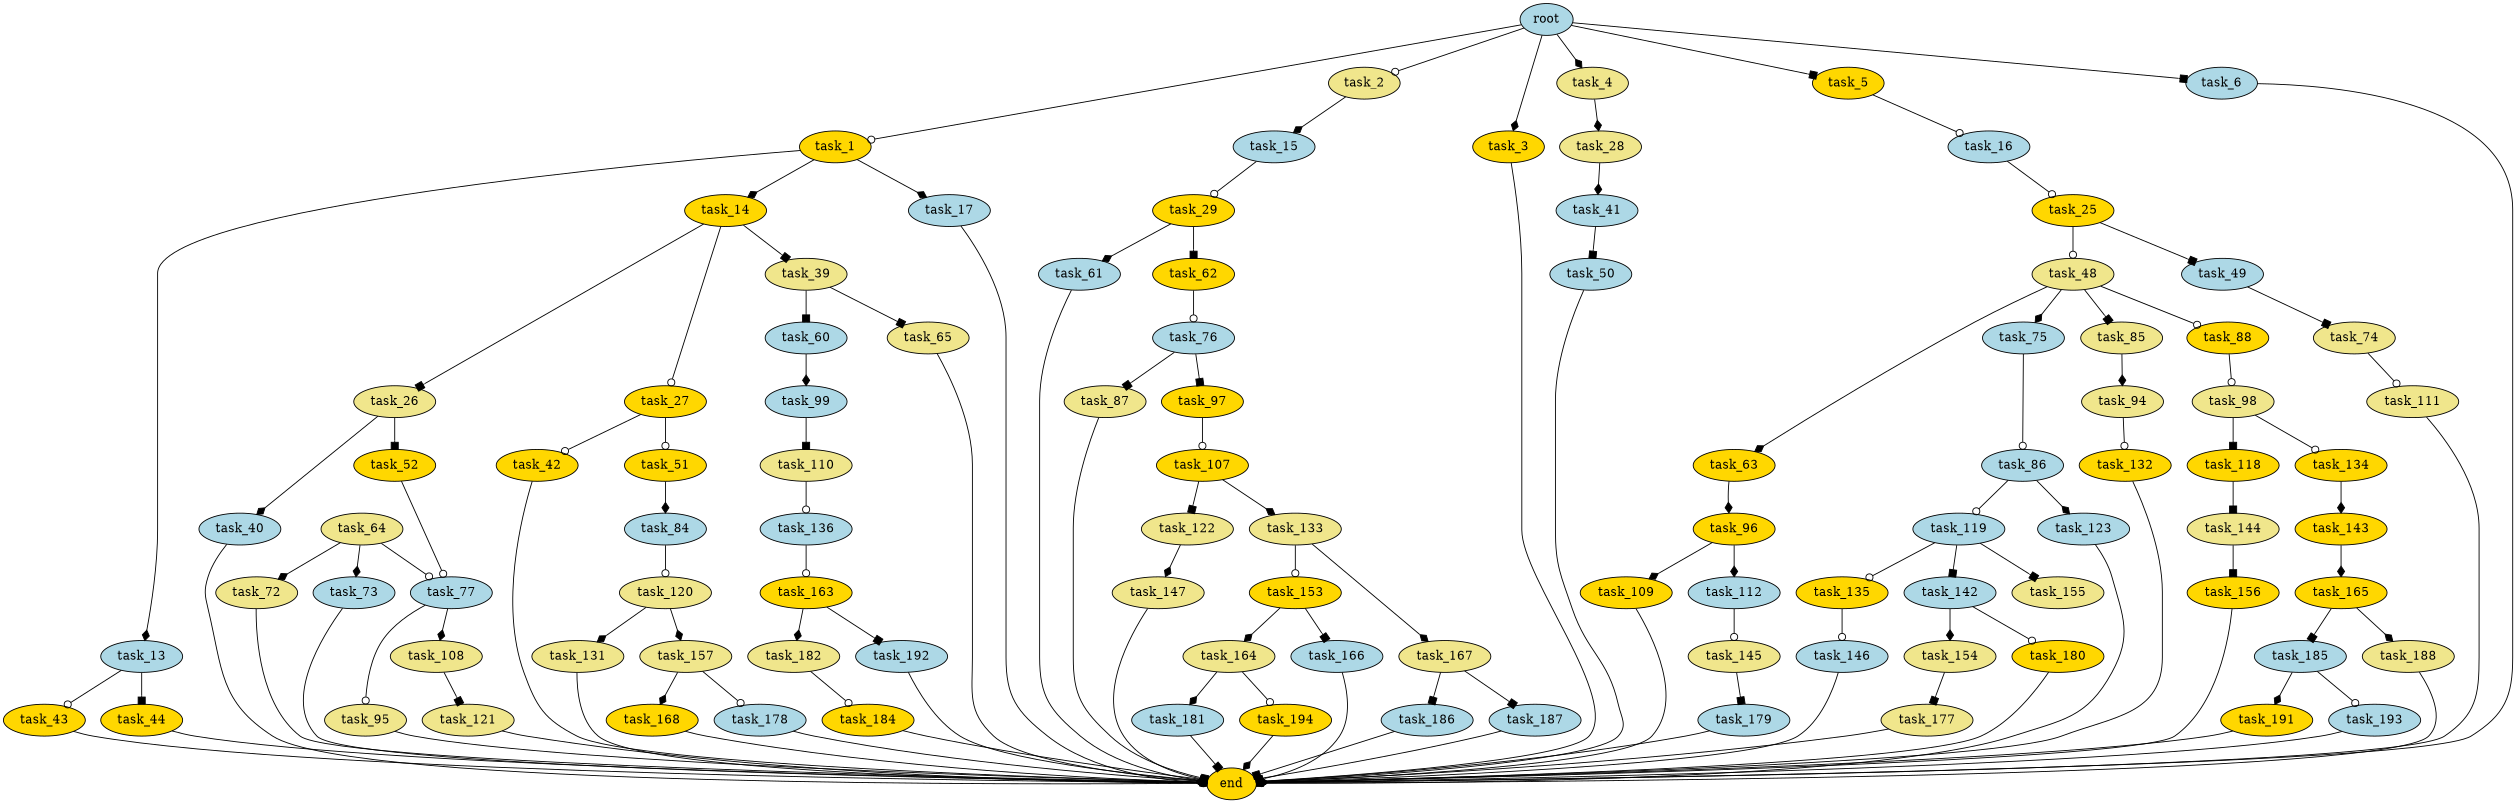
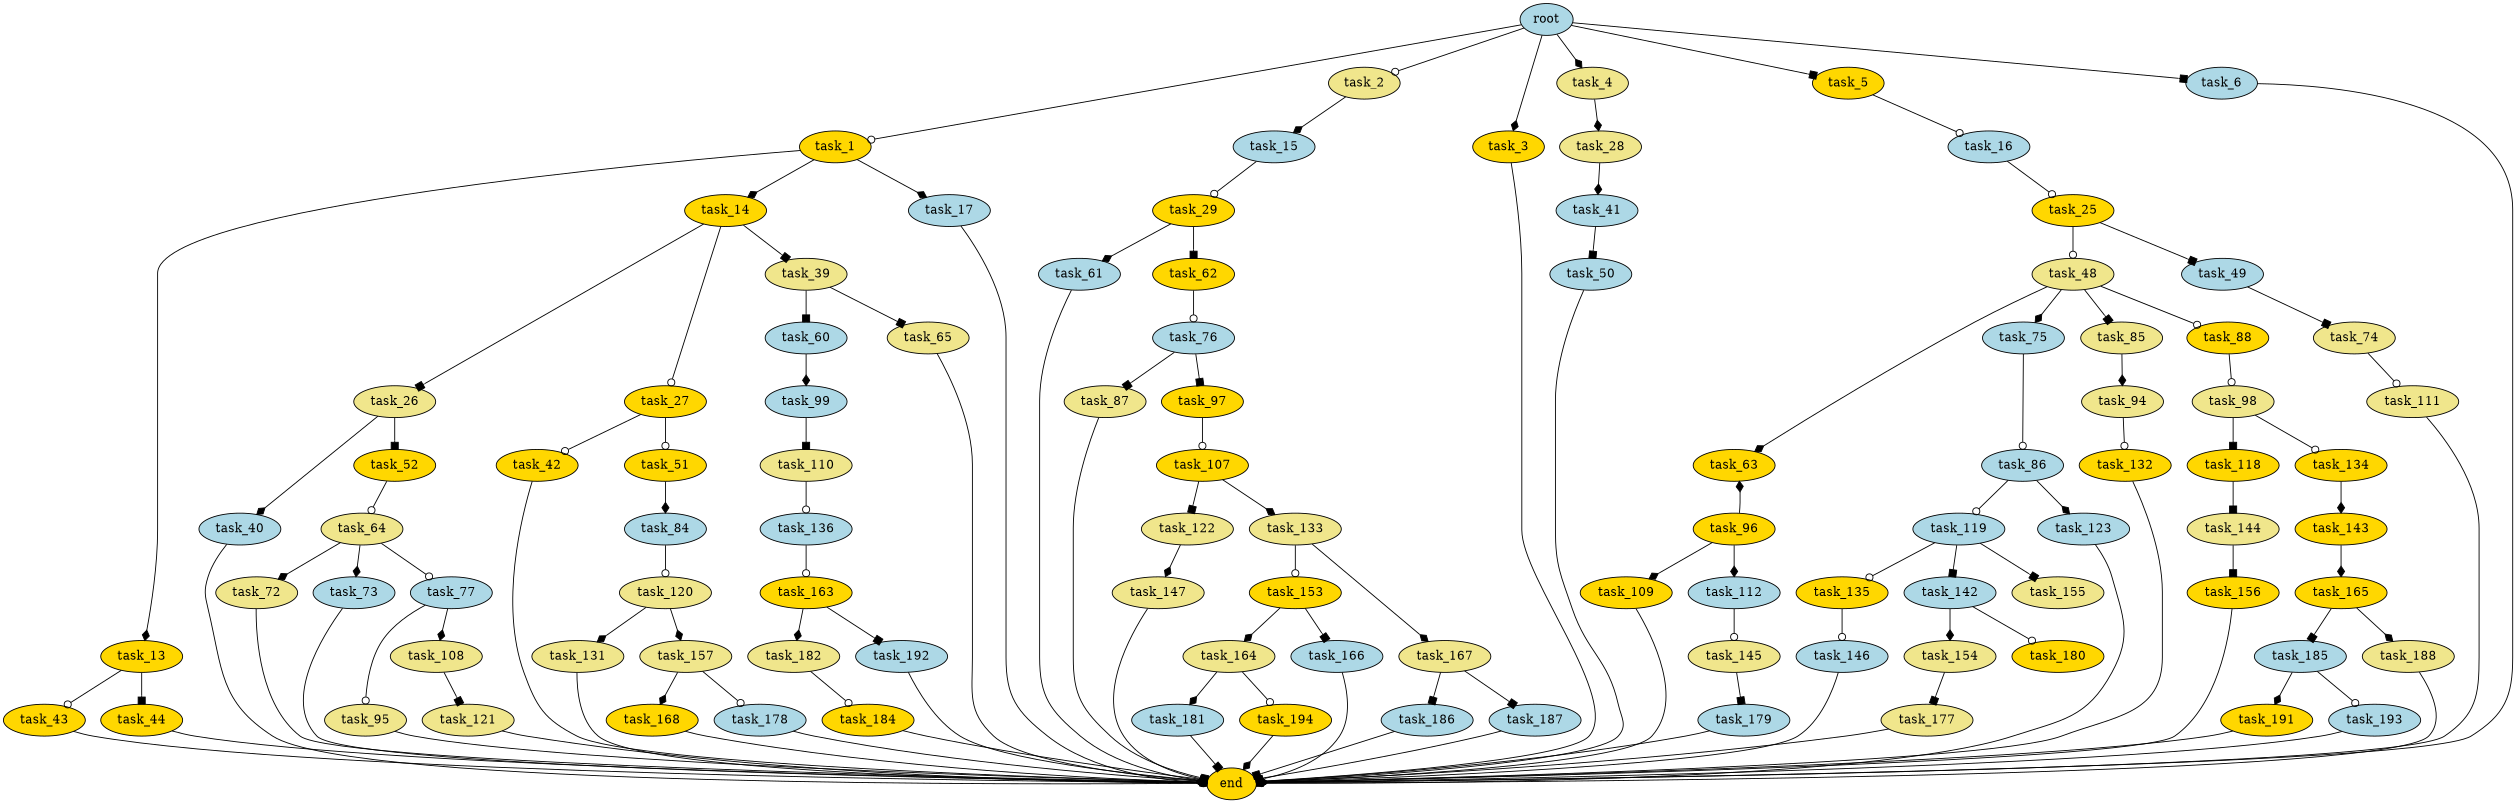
(1728, 492) -> (1740, 502)
(422, 526) -> (380, 494)
(142, 656) -> (142, 656)
(1671, 768) -> none
